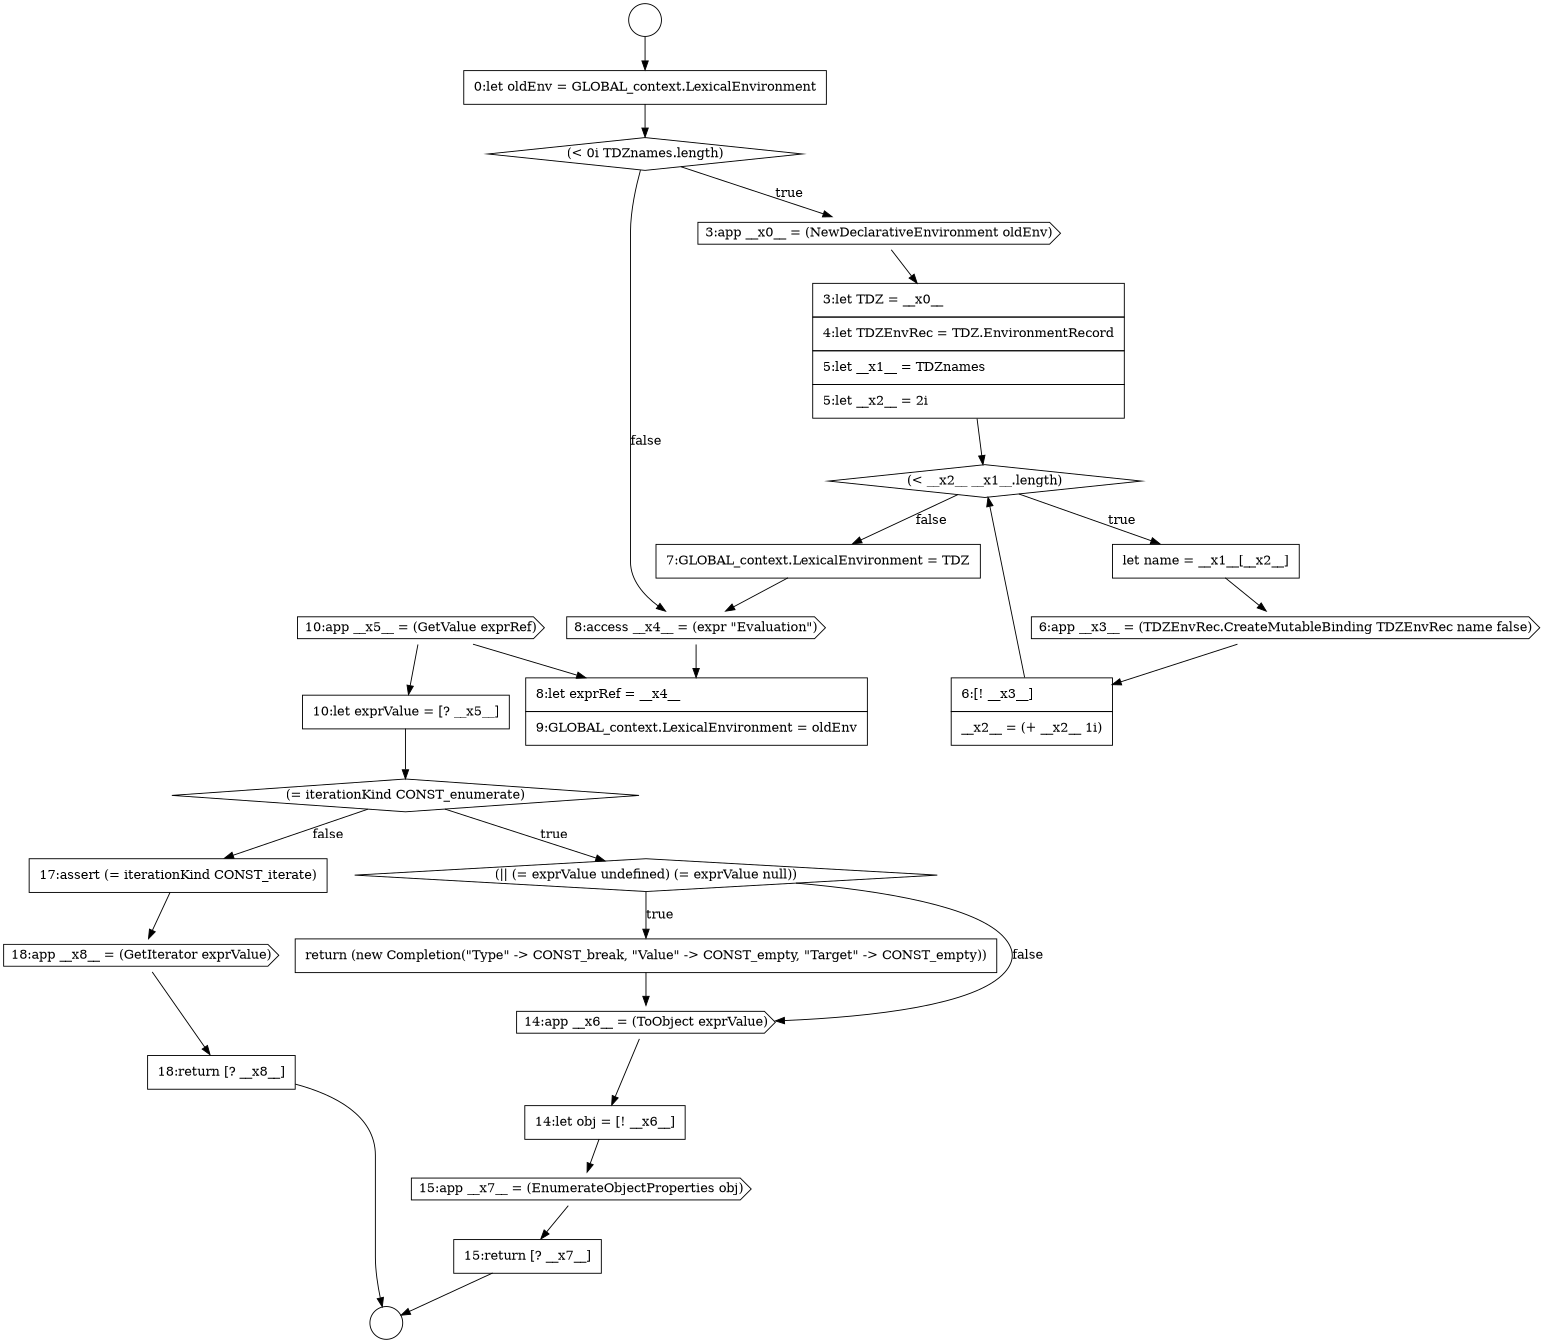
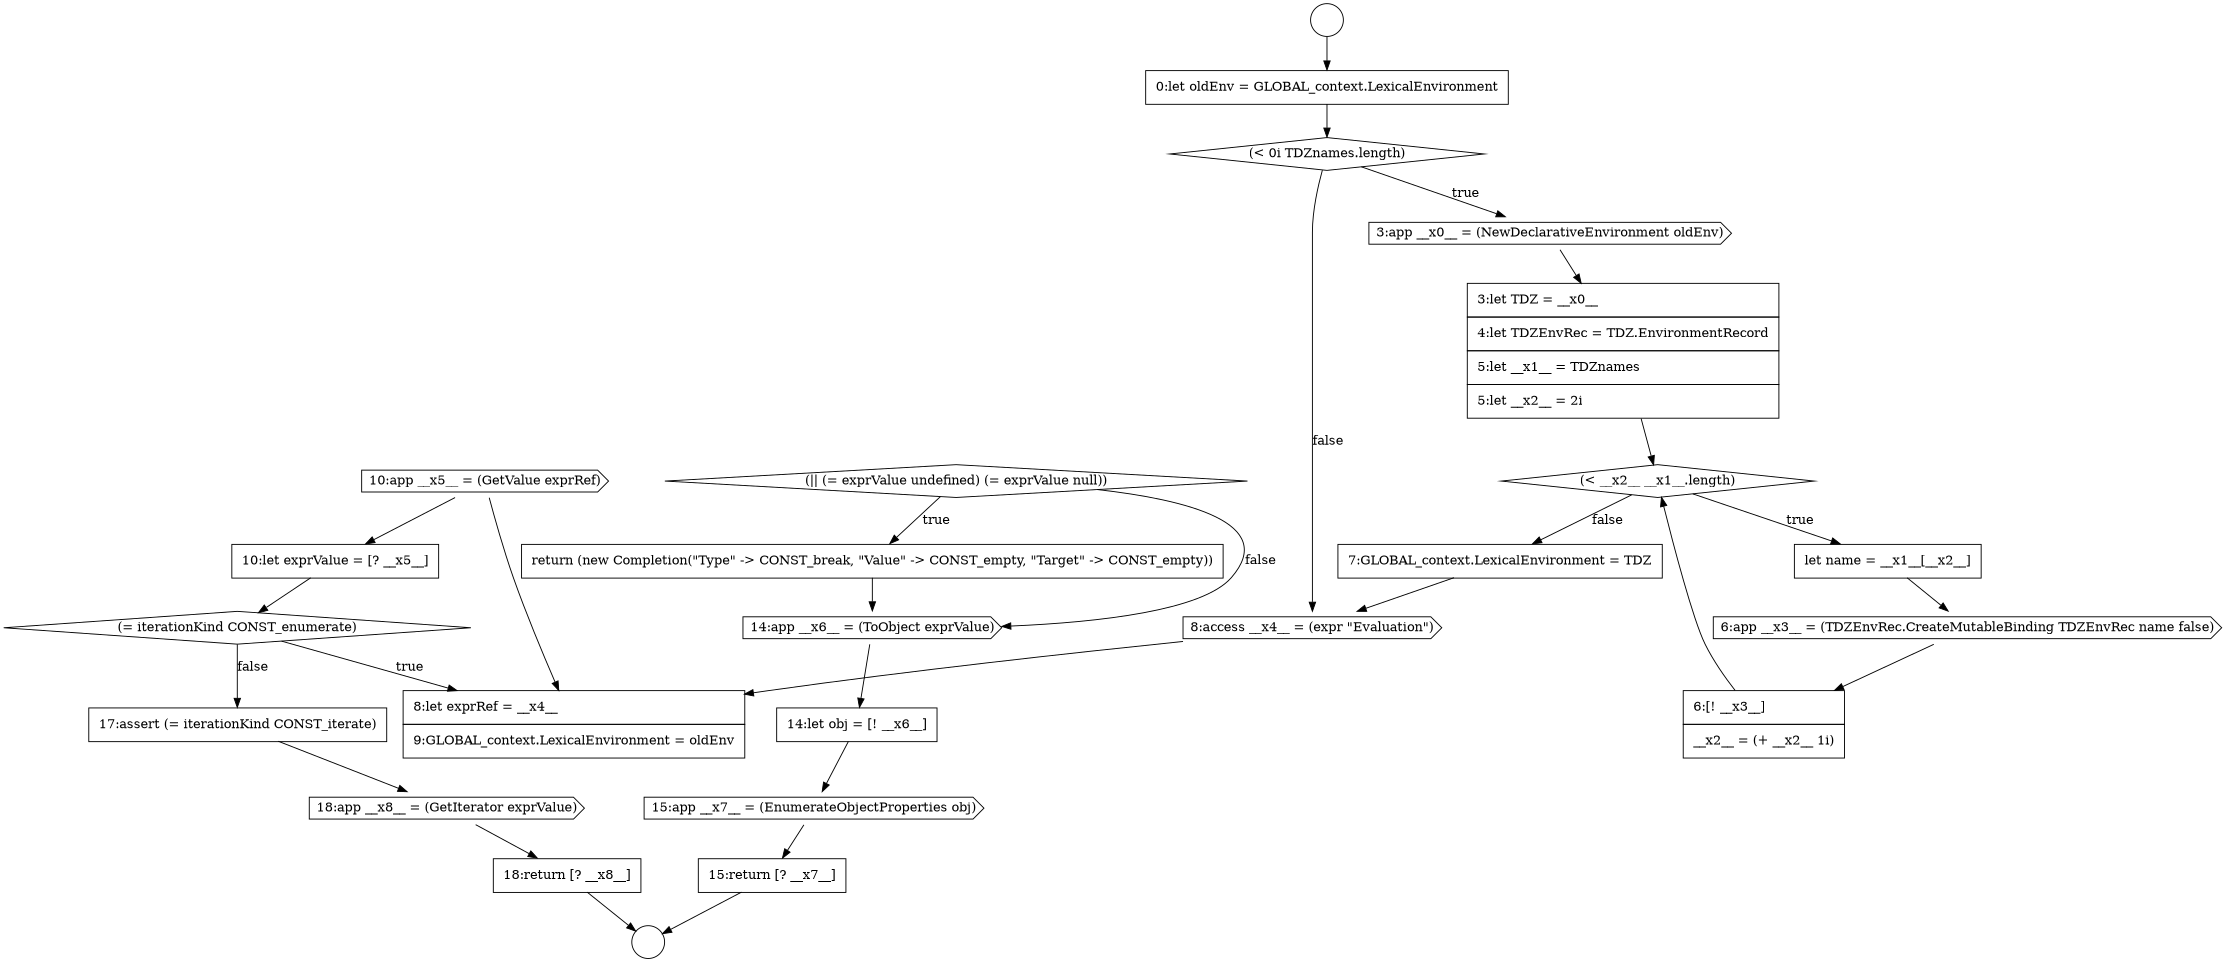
(521, 834) -> (365, 665)
